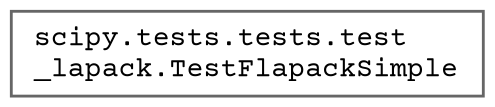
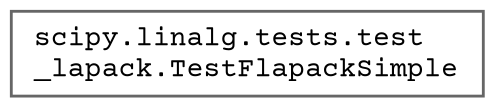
(247, 54) -> (247, 54)
